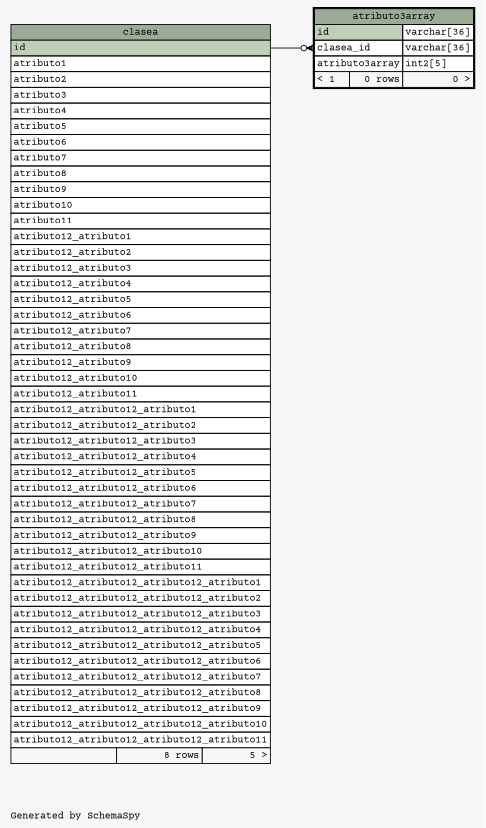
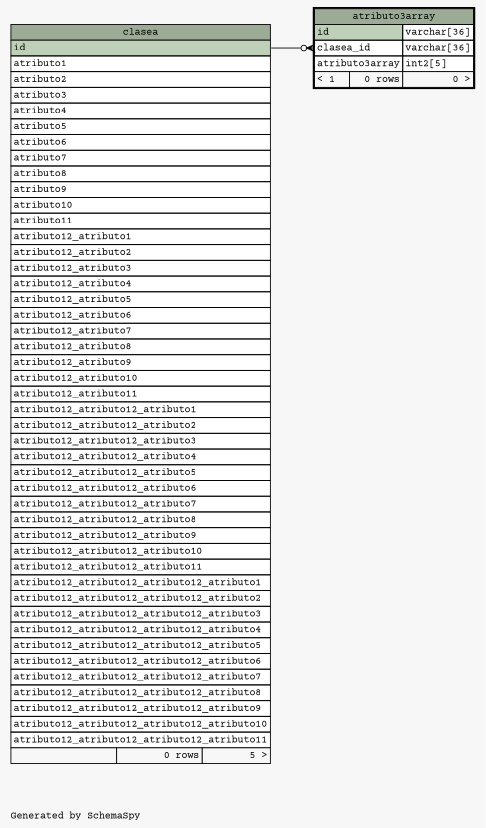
(182, 755) -> (182, 755)
